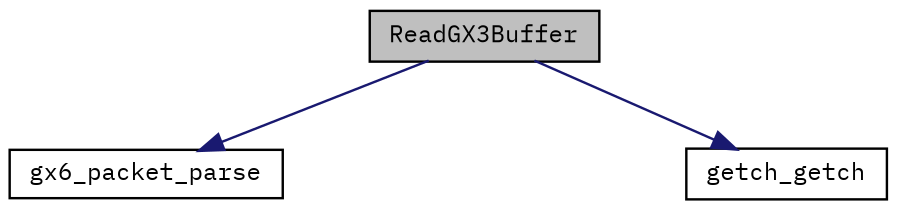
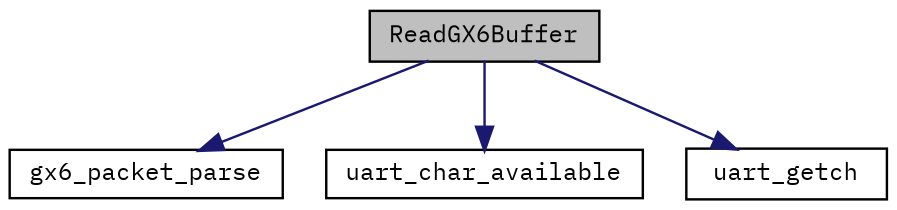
(485, 36) -> (485, 36)
none -> (485, 174)
(787, 174) -> (787, 174)
